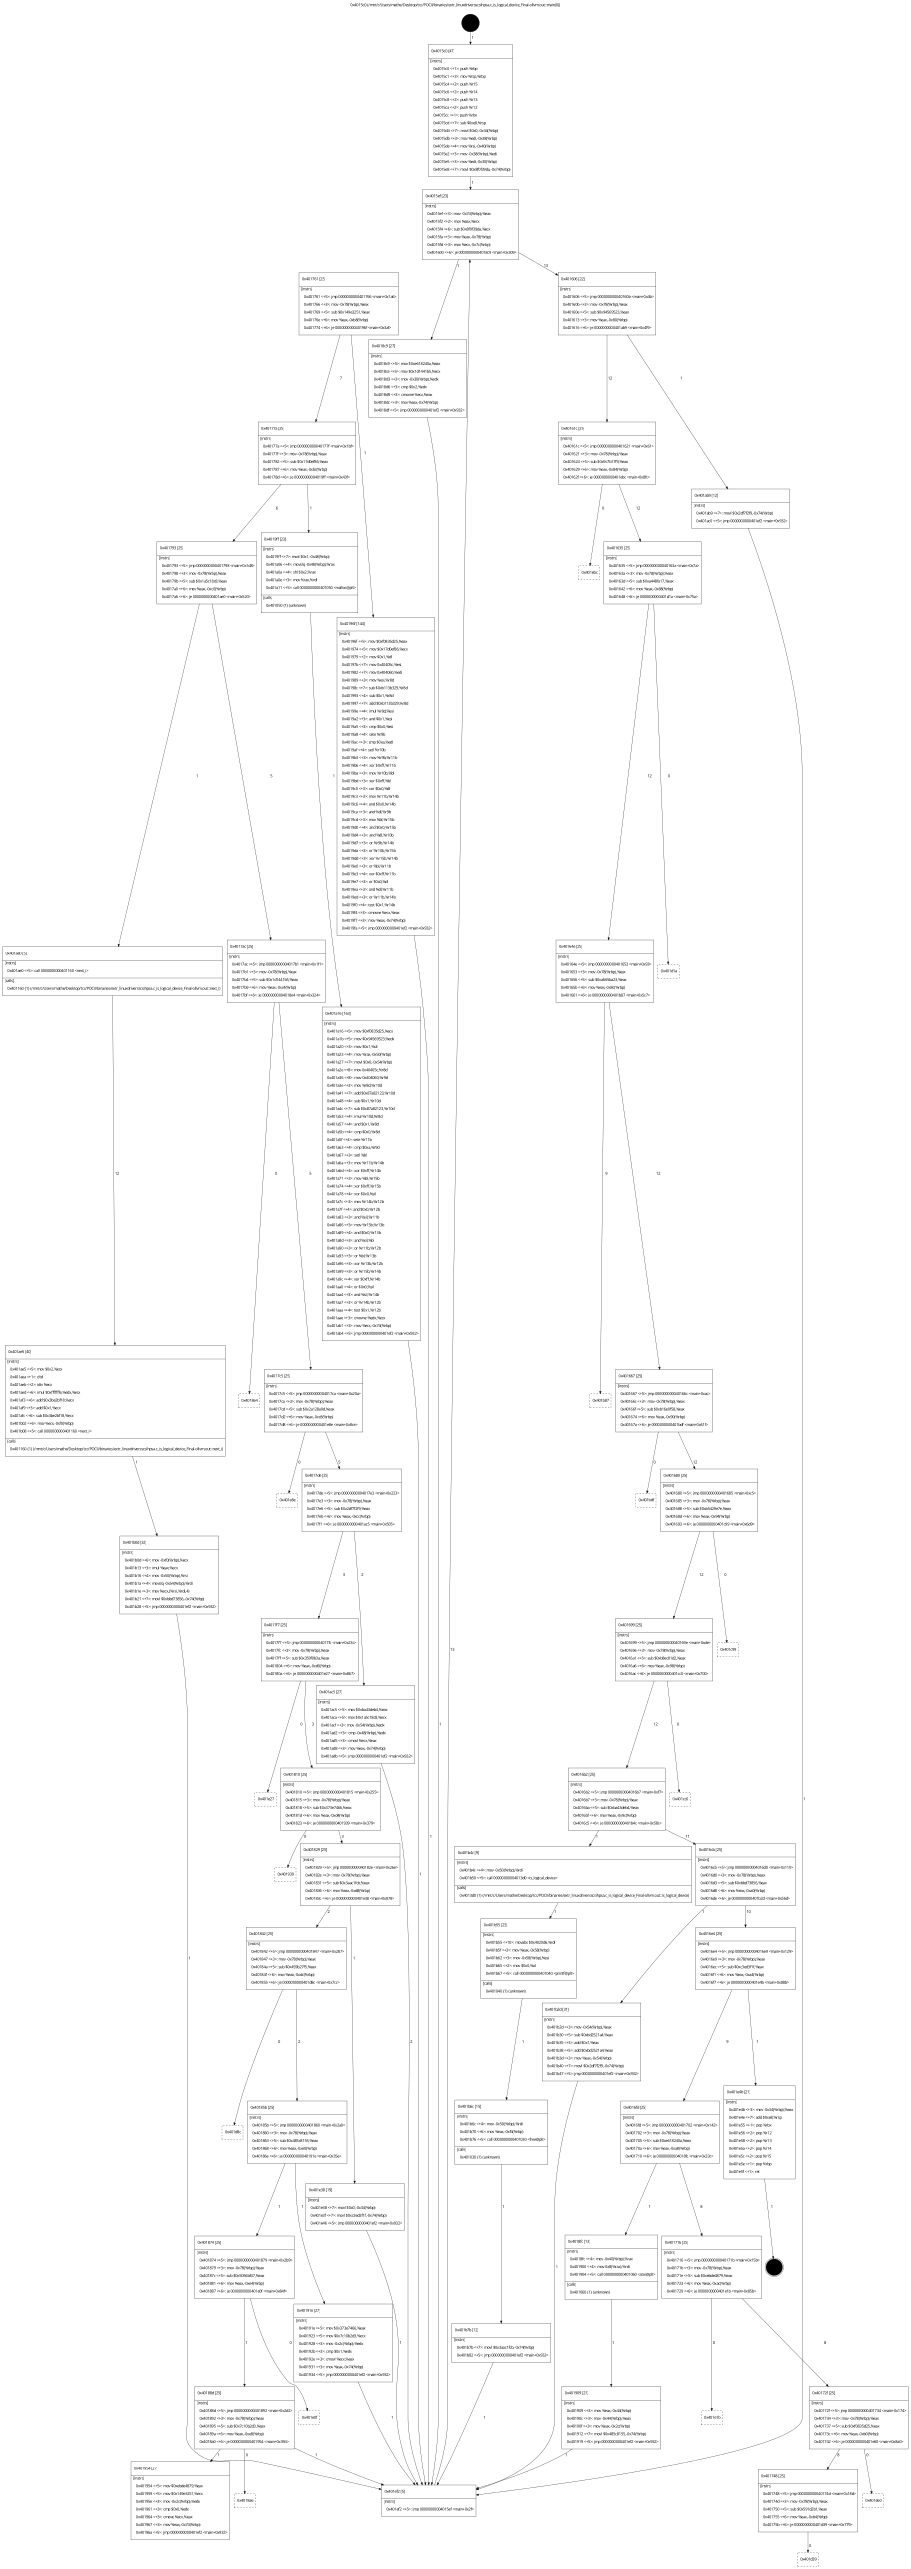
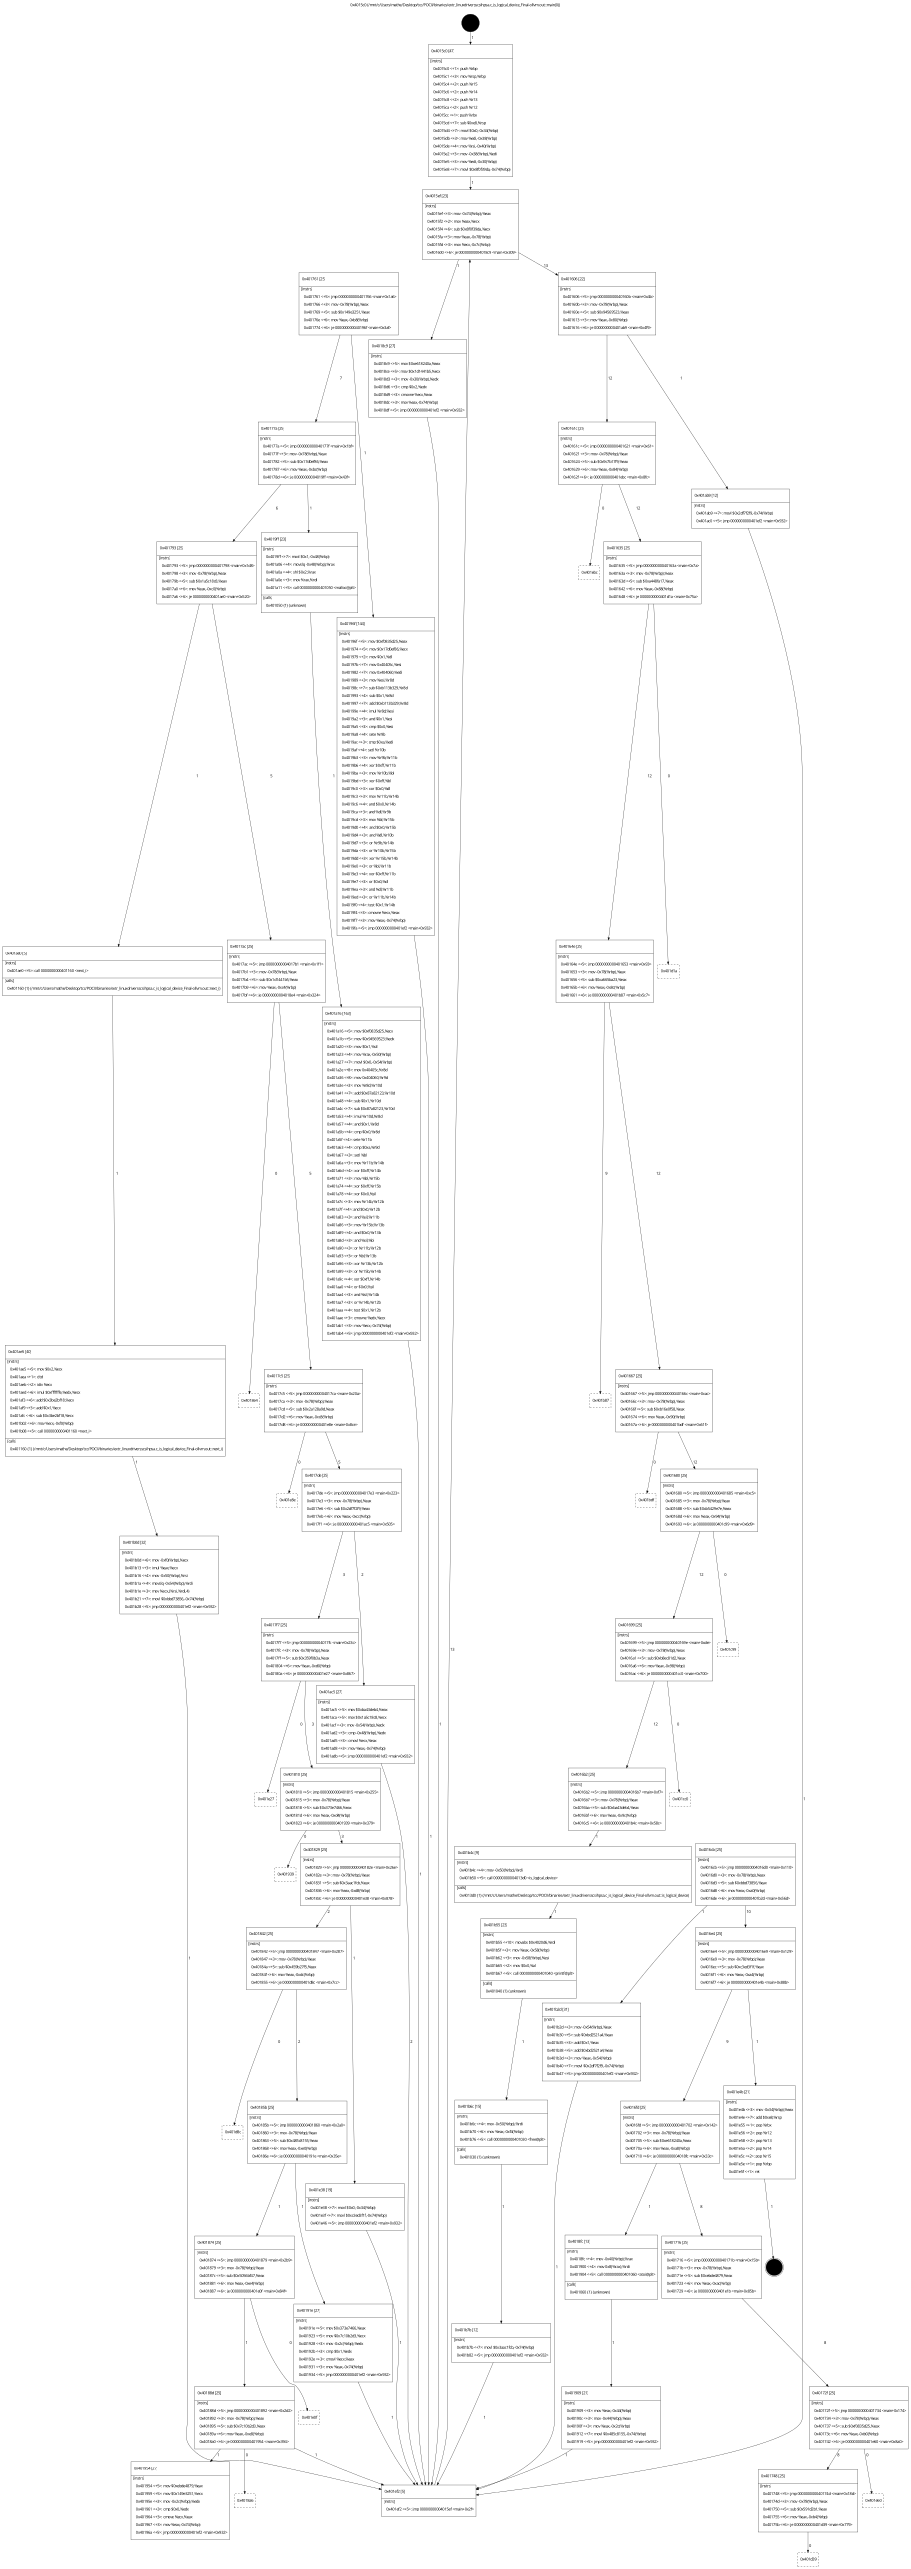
(117, 1174) -> (117, 1174)
(679, 1836) -> none
(712, 2418) -> none
